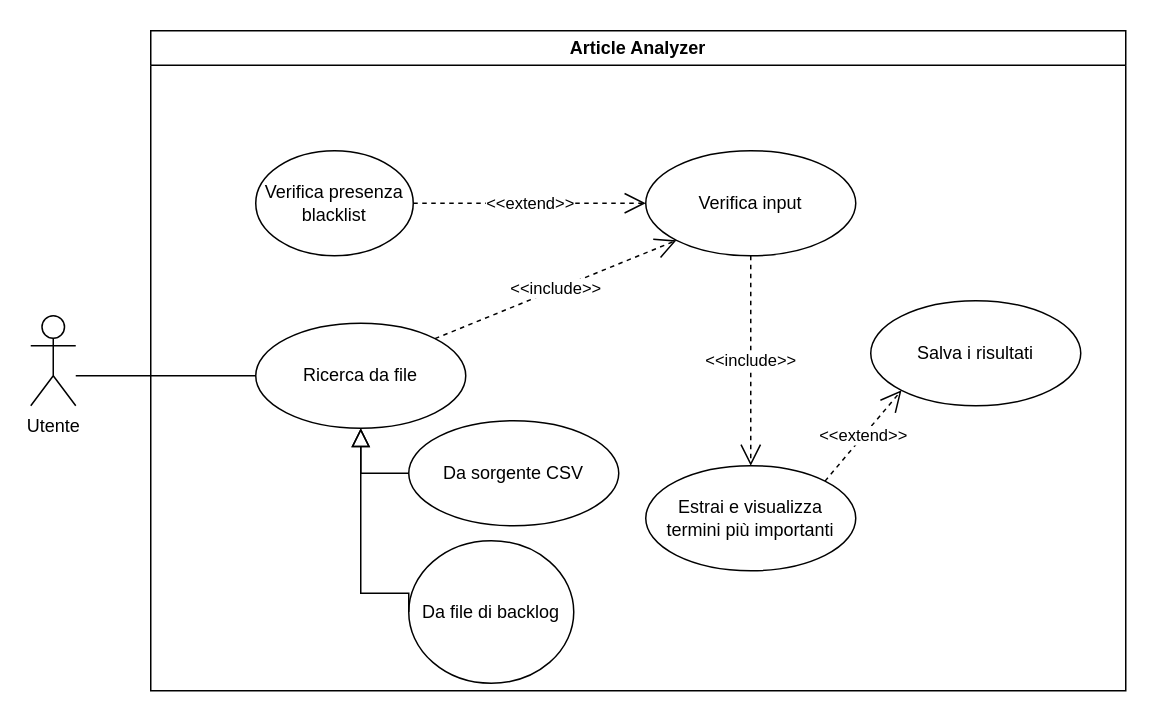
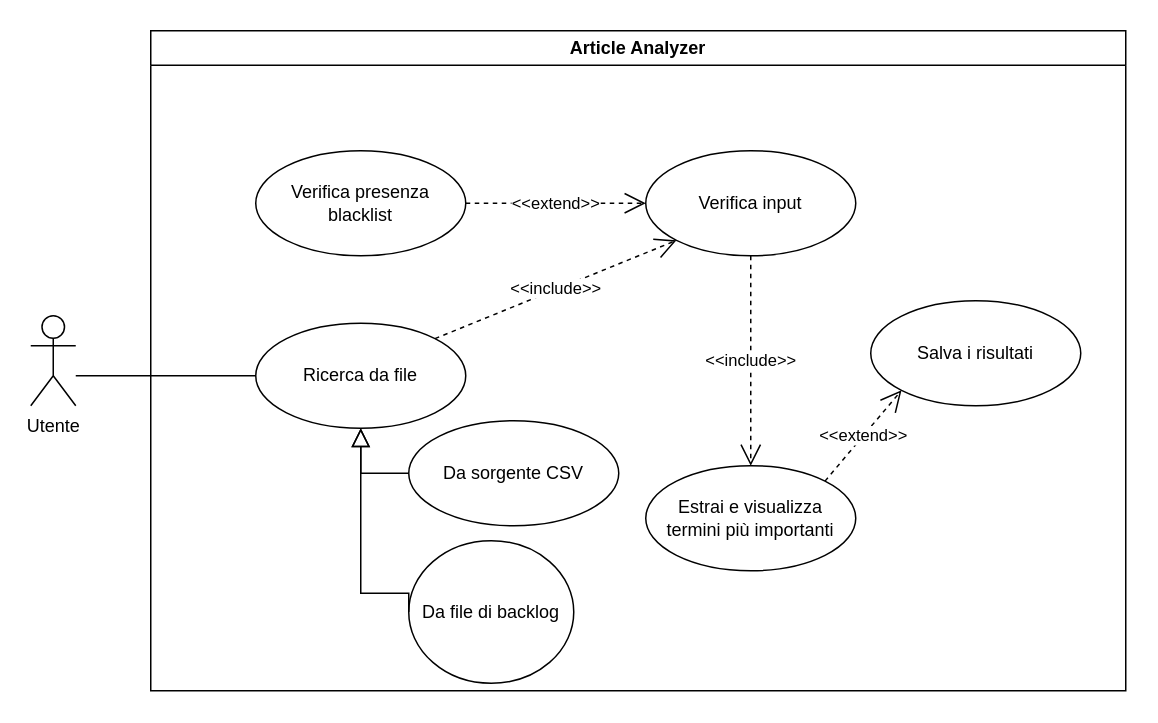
(335, 203) -> (361, 203)
